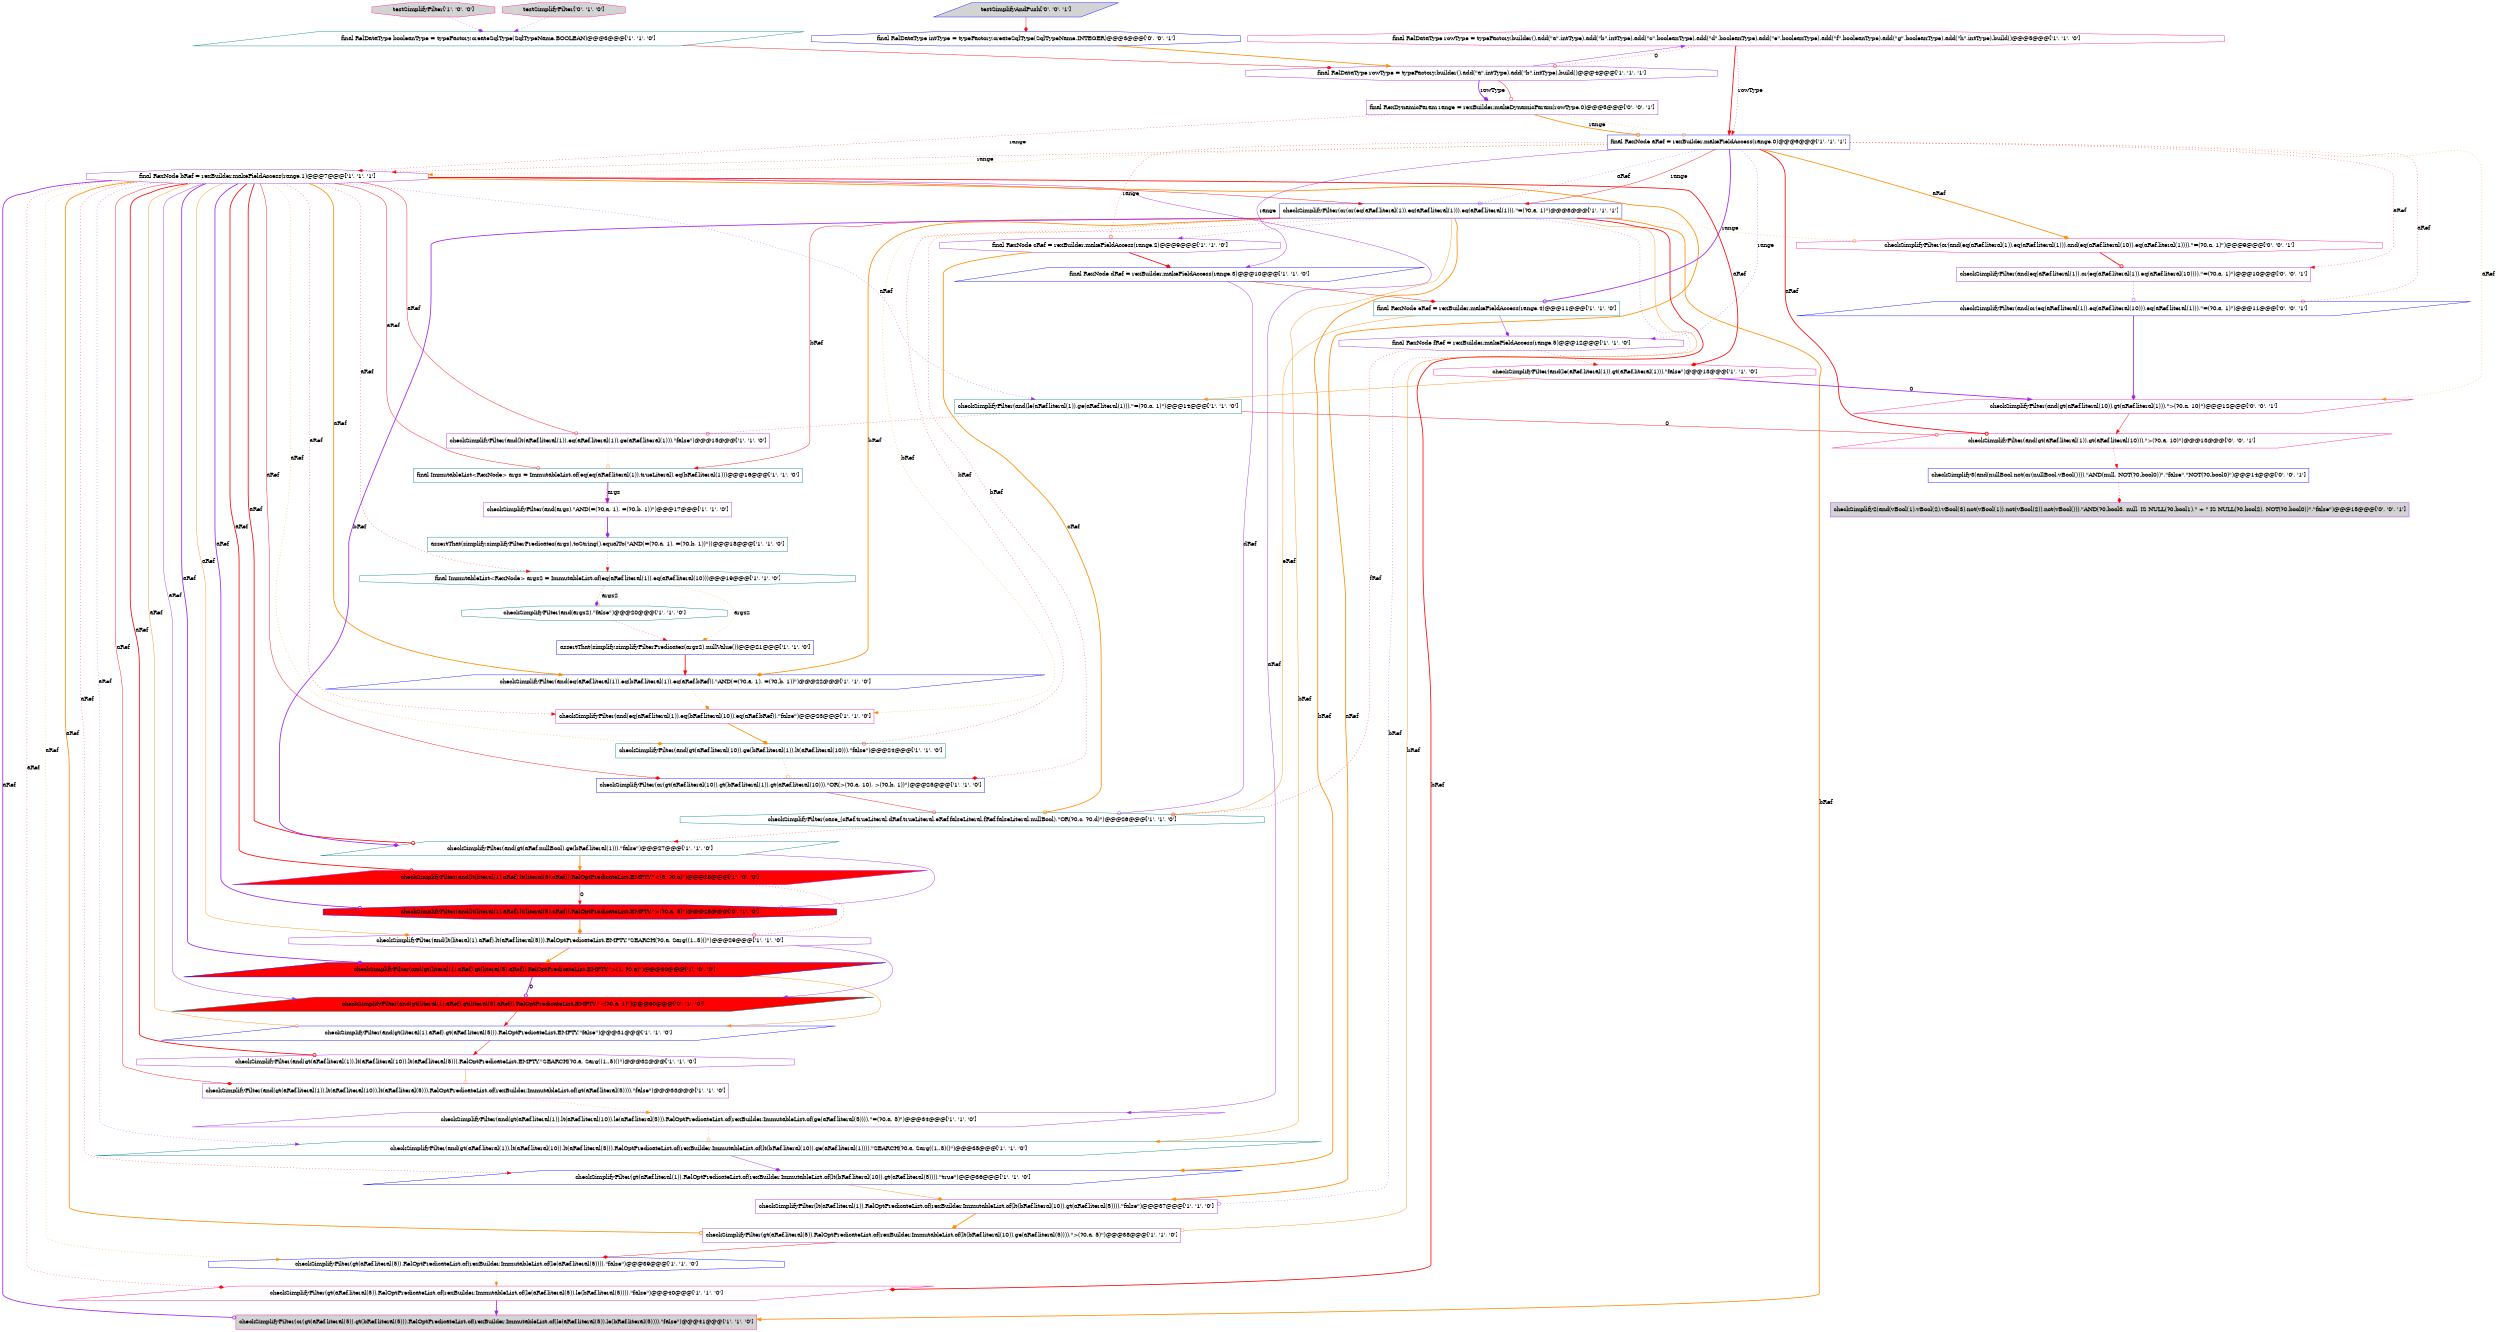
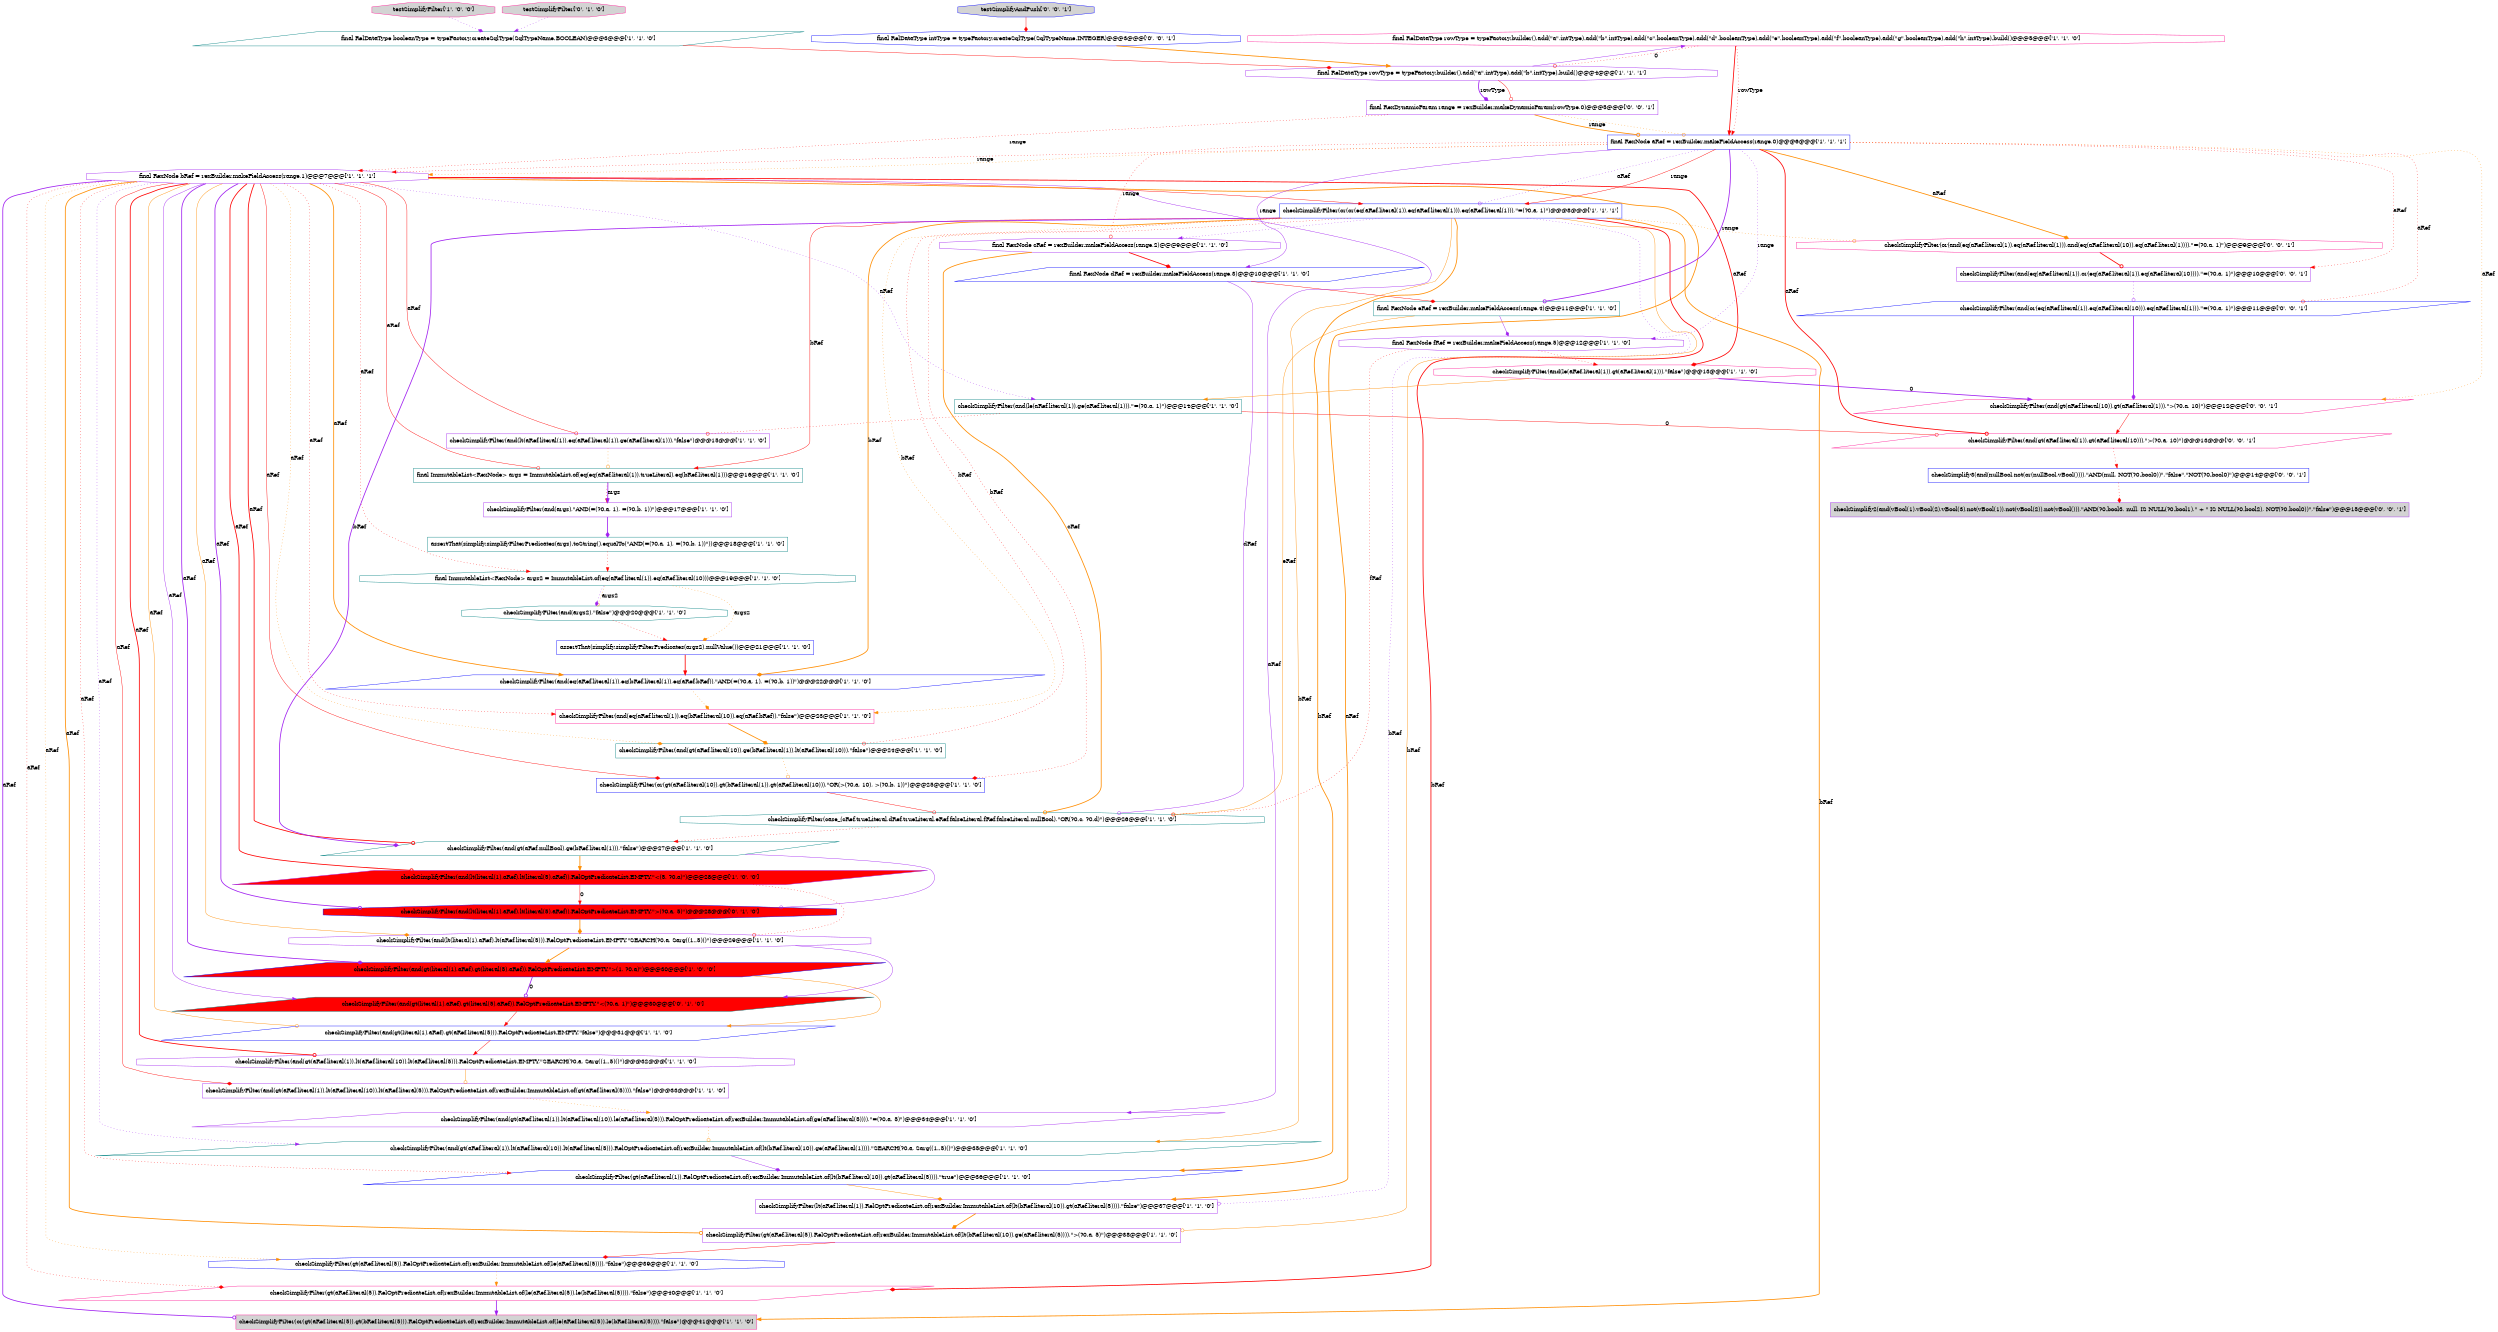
(1026, 10) -> (1026, 10)
